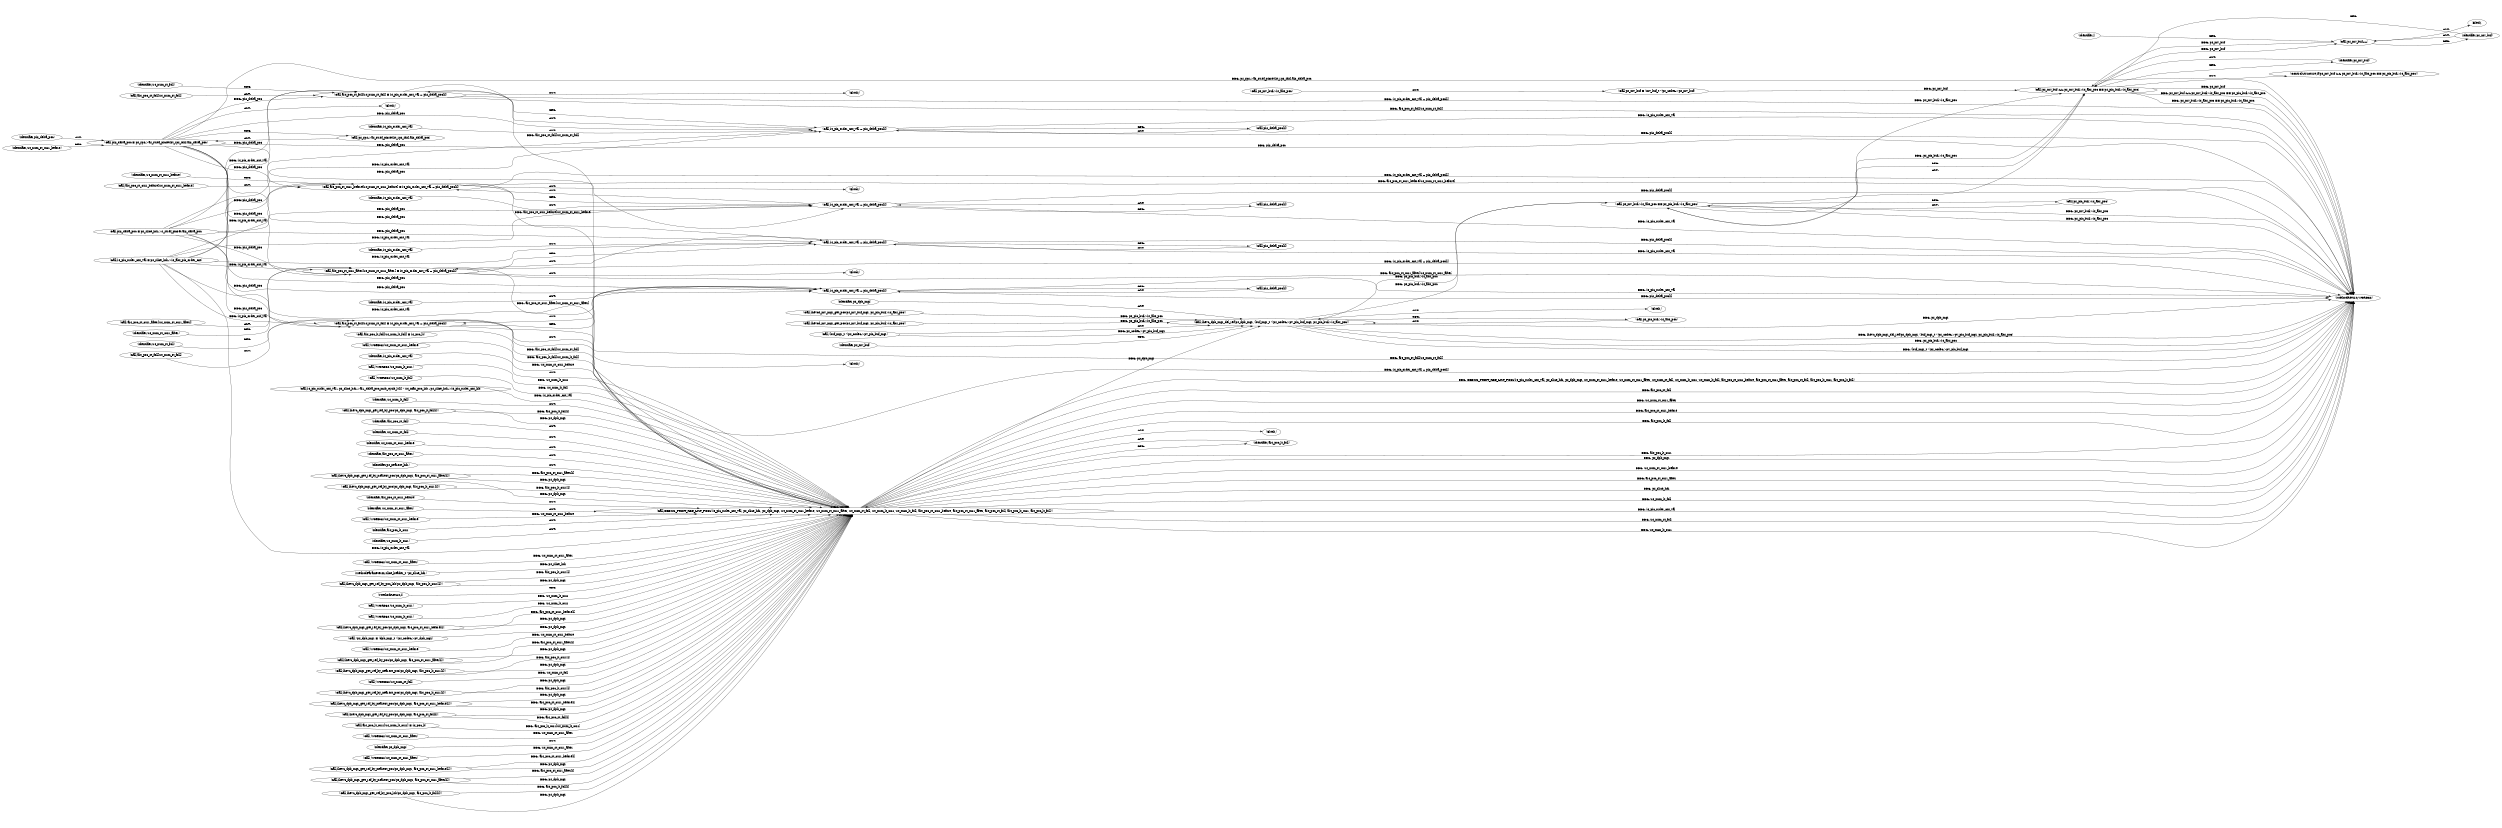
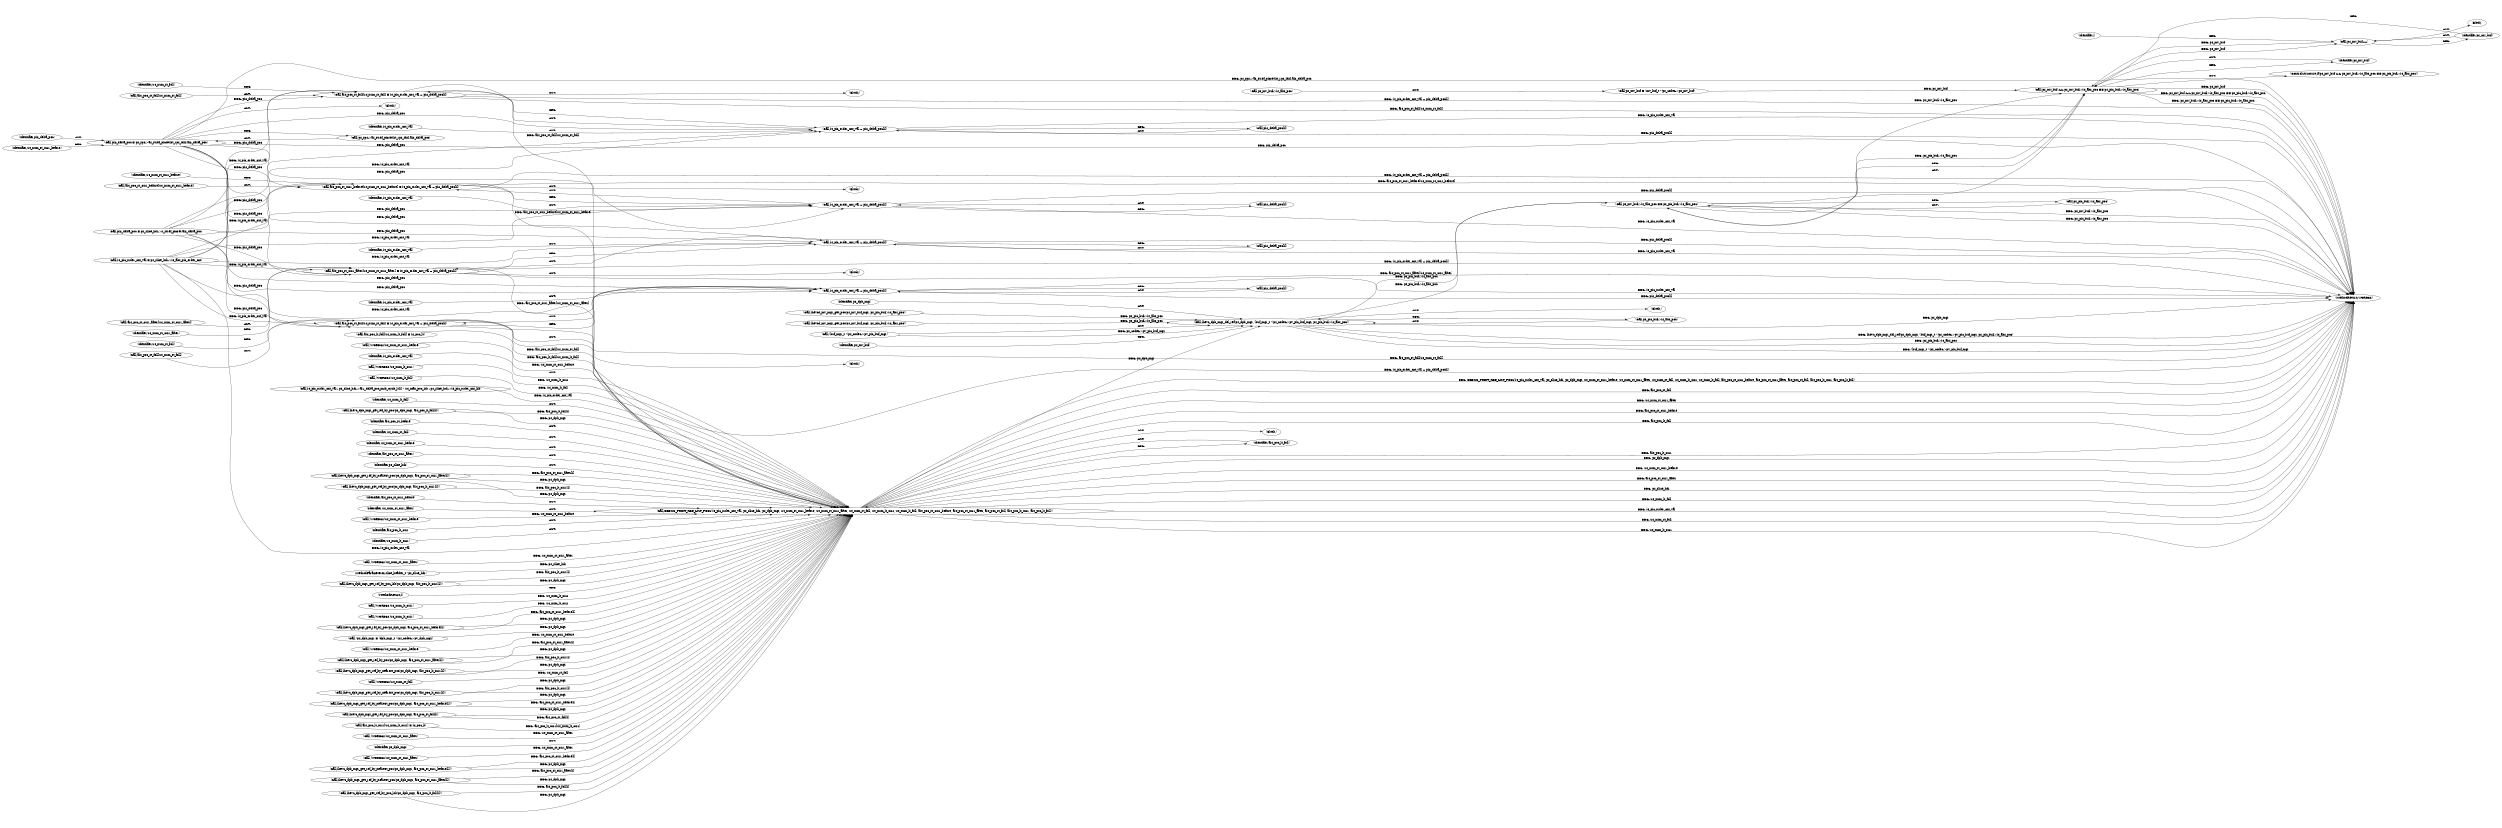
(391, 422) -> (391, 422)
(391, 465) -> (391, 465)
